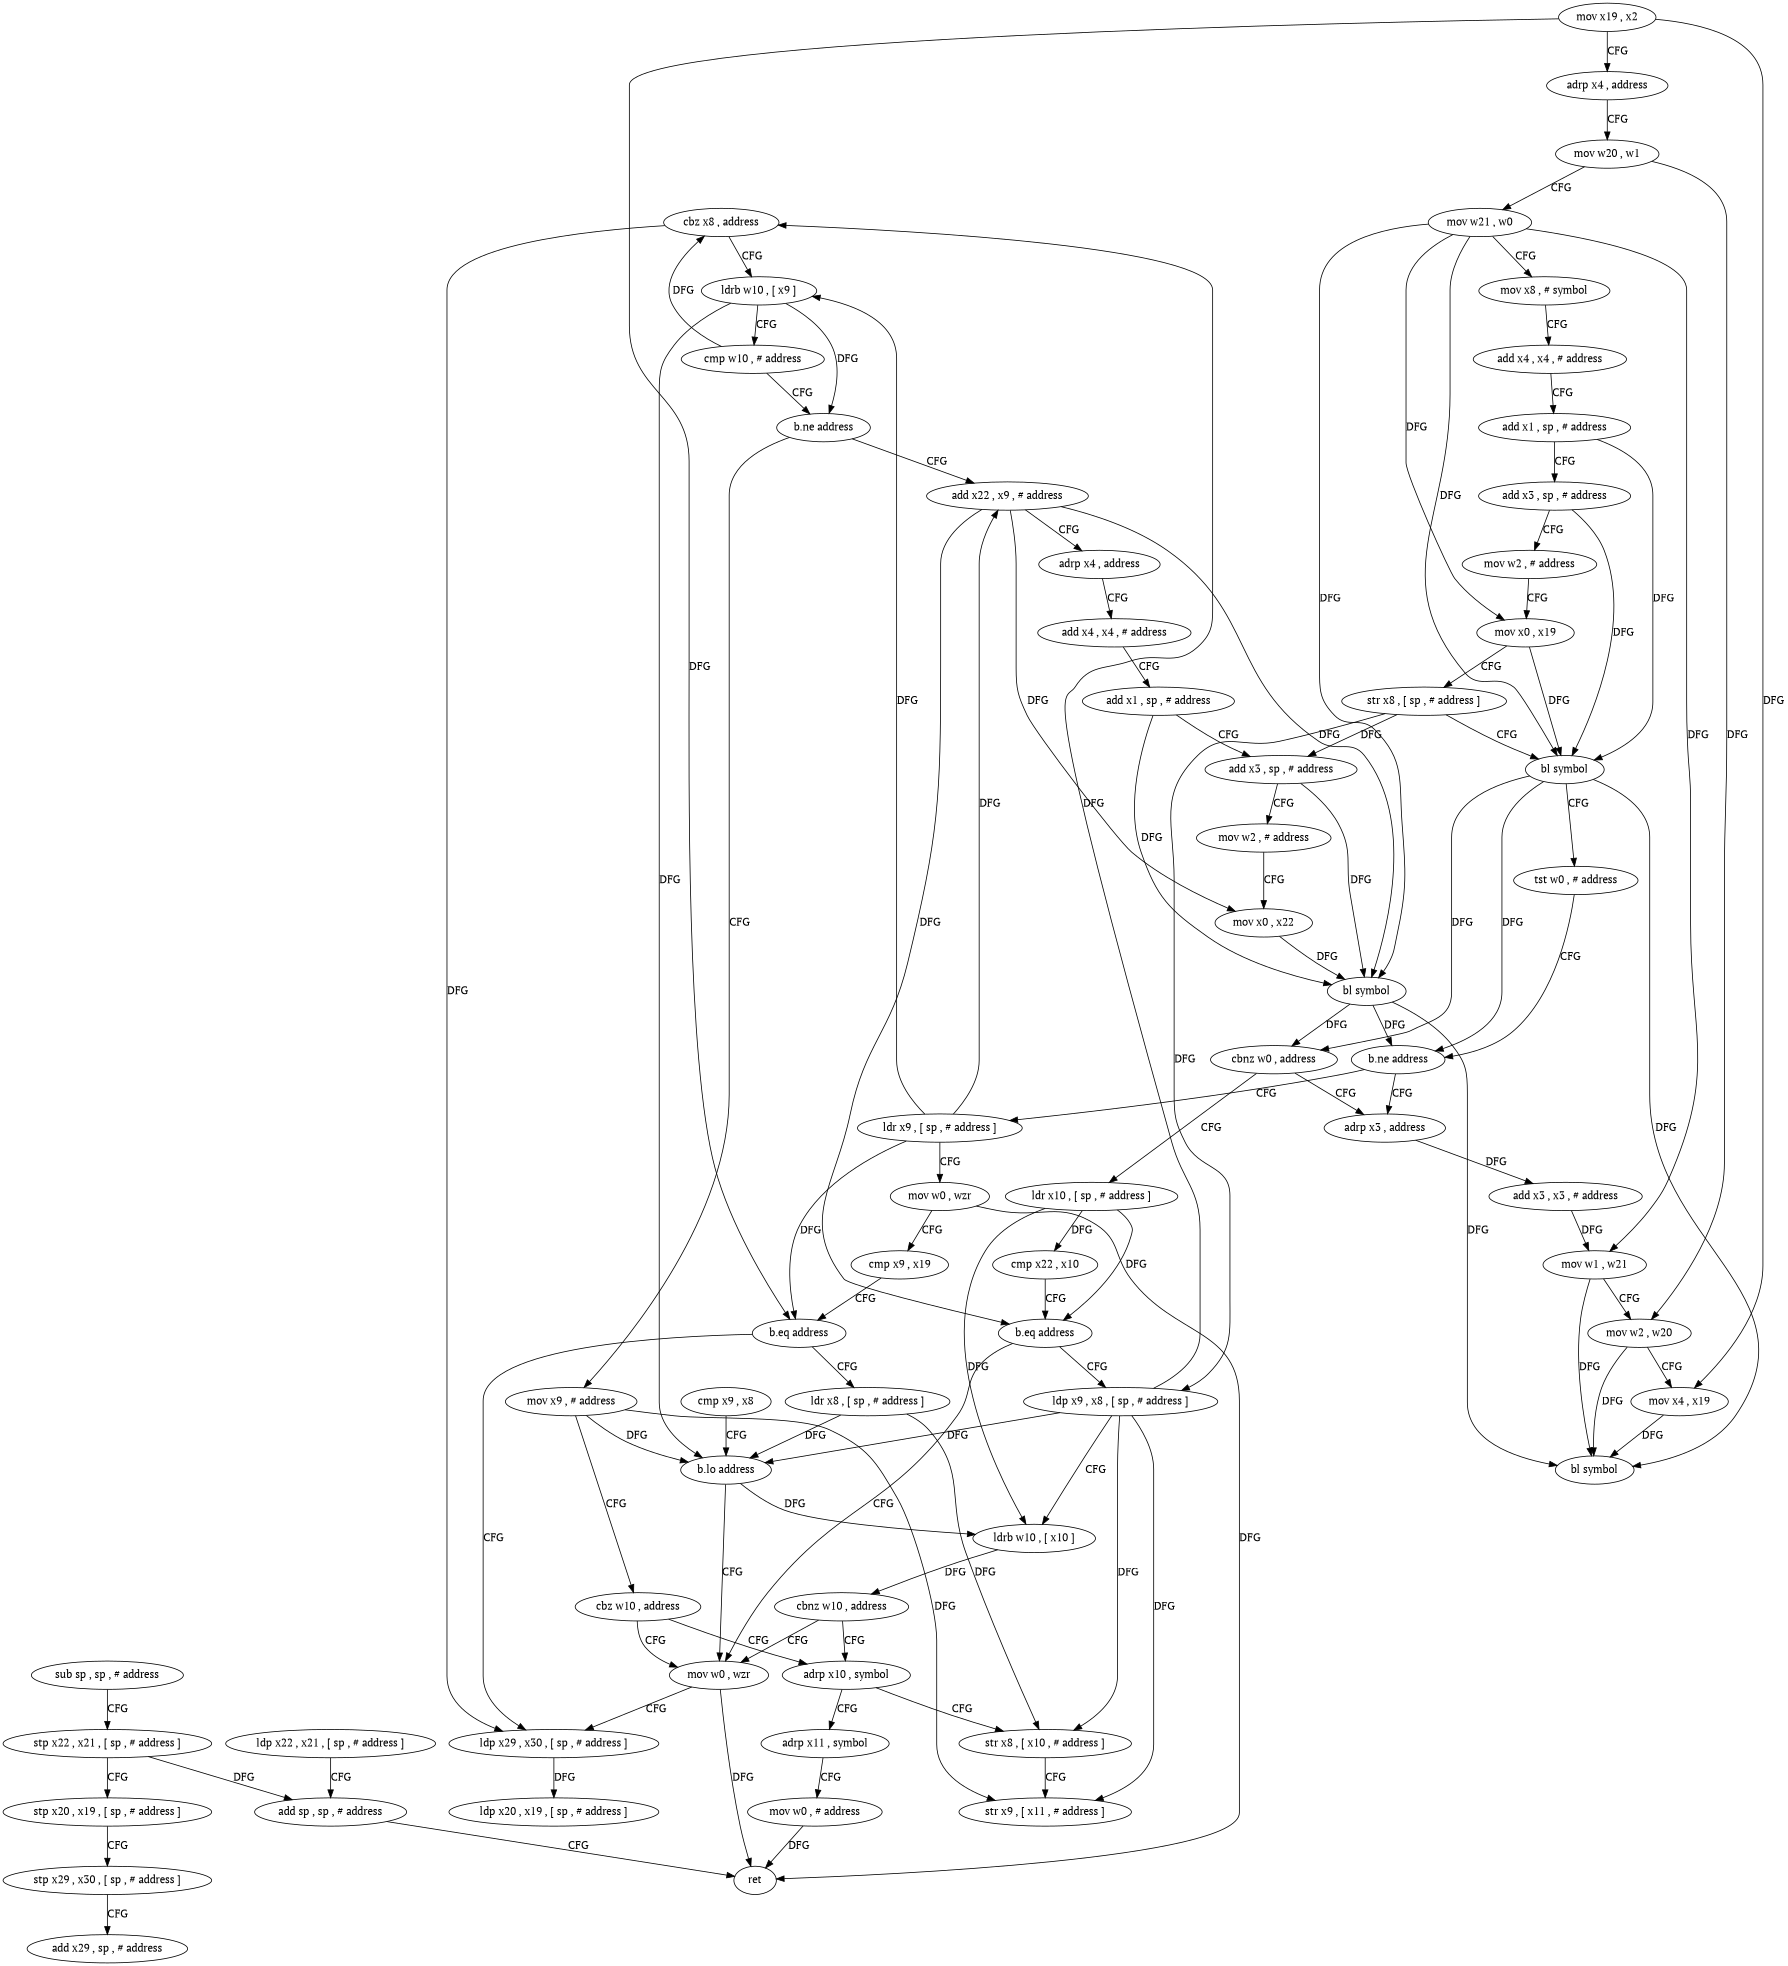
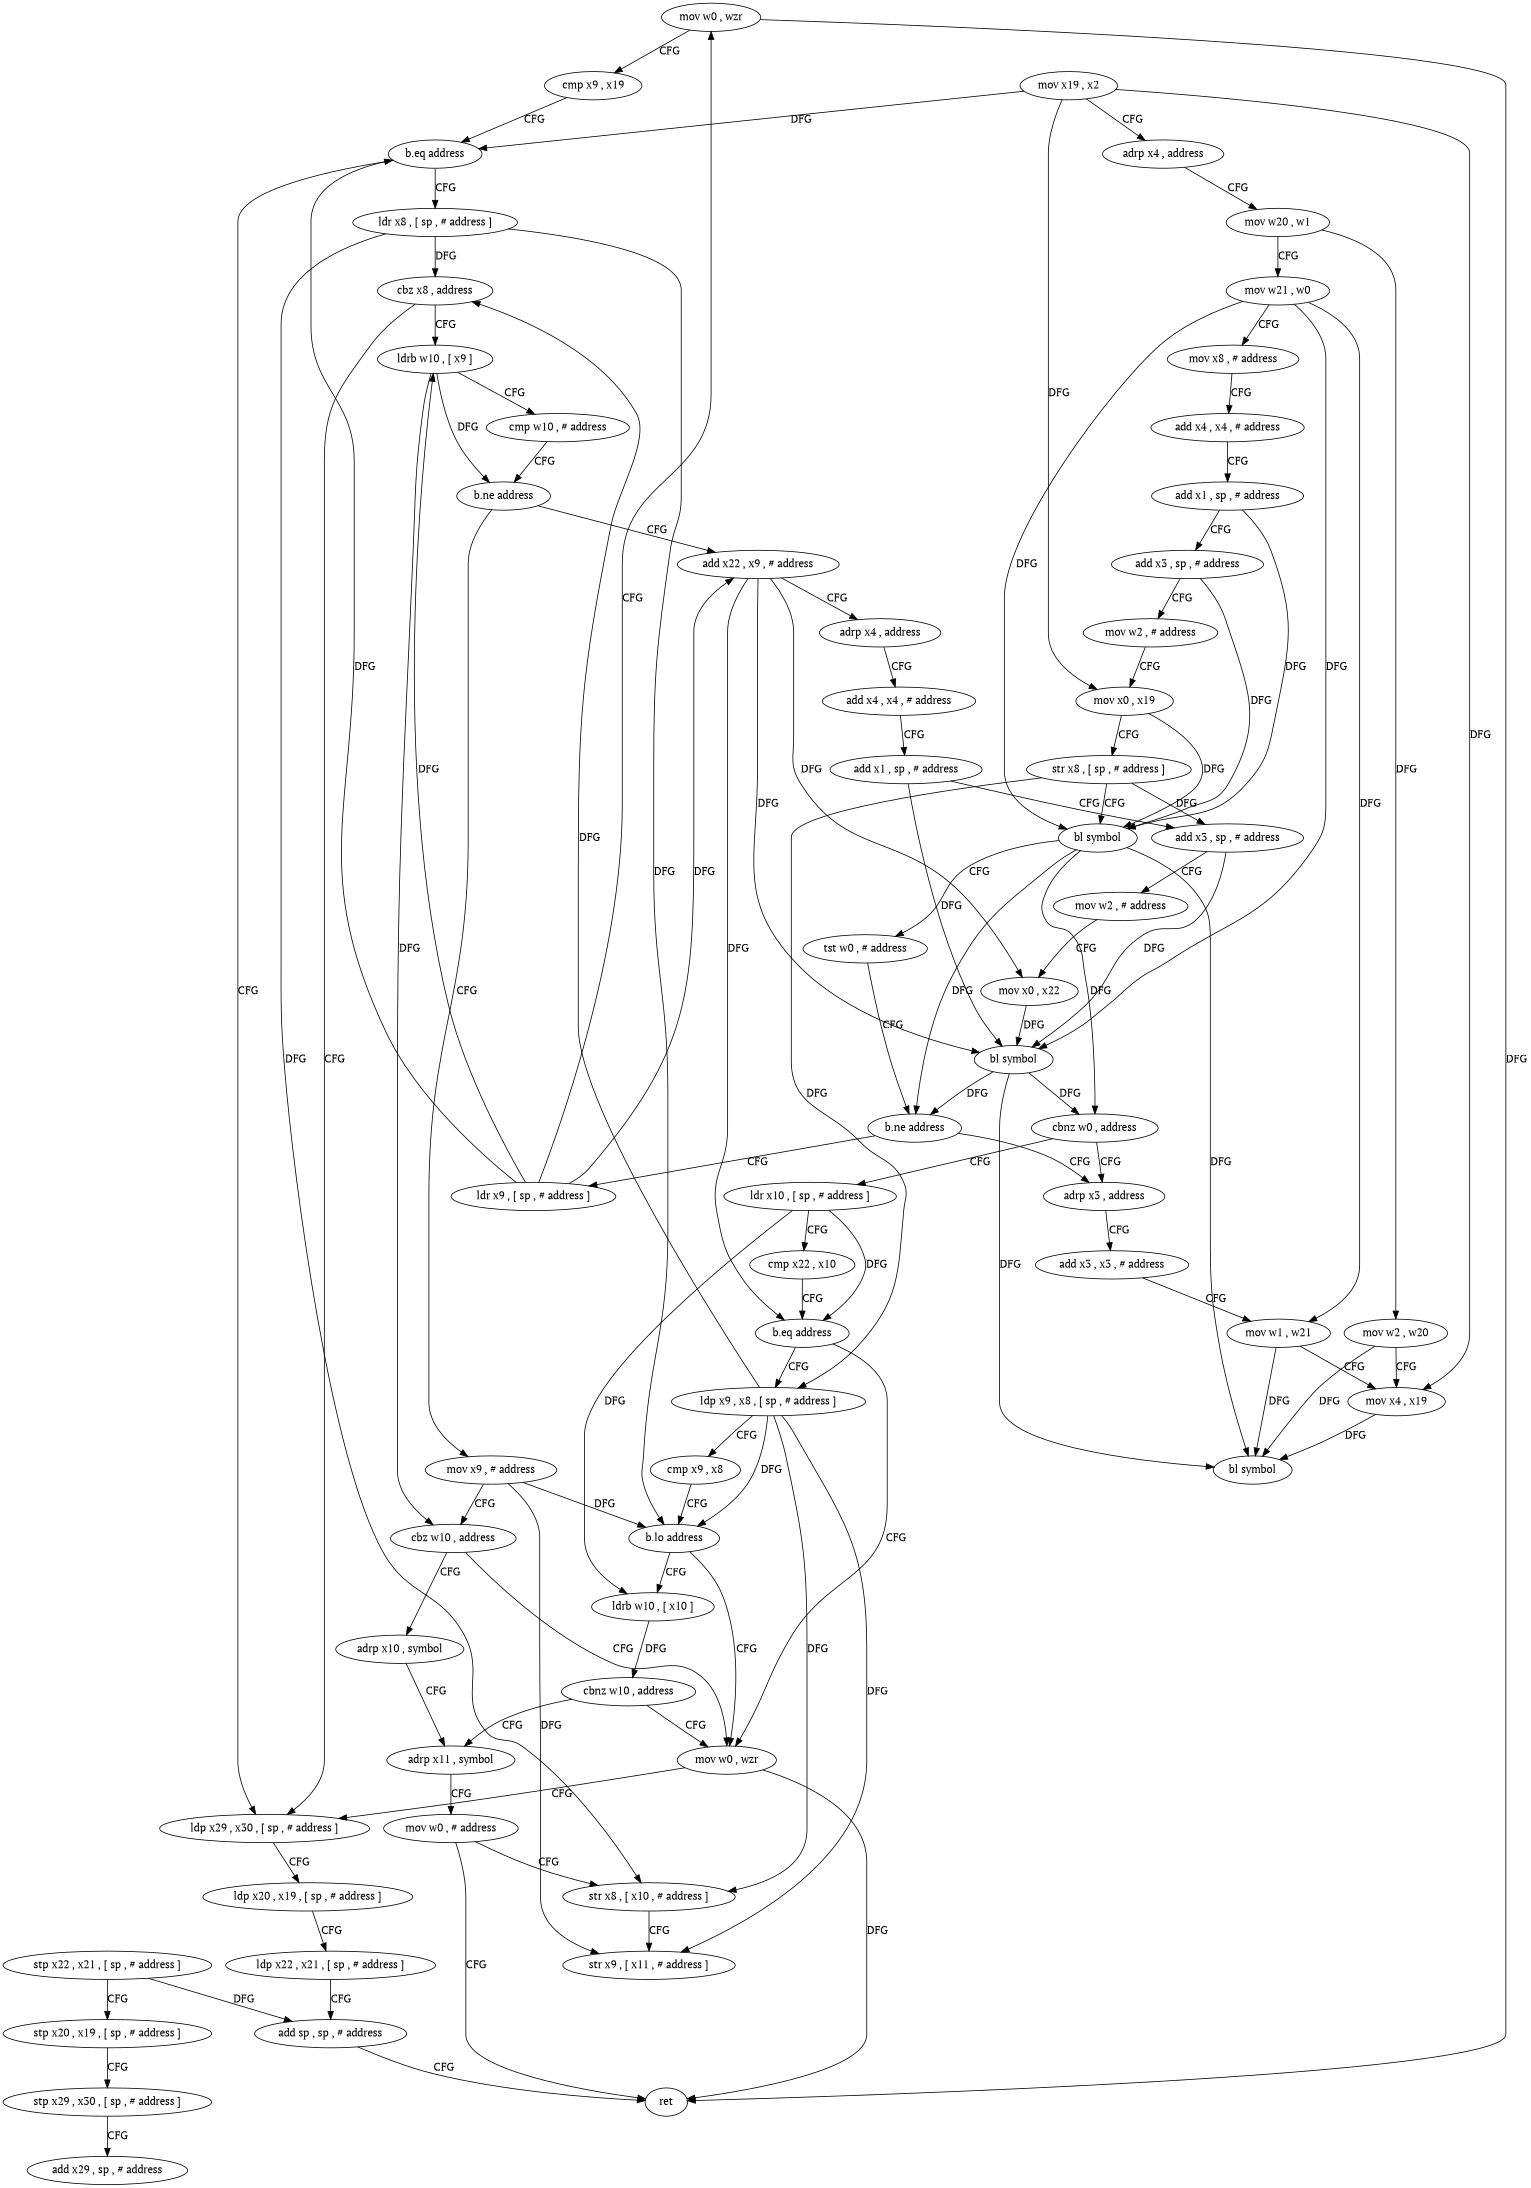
(1544, 291) -> (1233, 359)
(671, 301) -> (435, 253)
(1406, 430) -> (1048, 401)
(659, 869) -> (398, 951)
(458, 991) -> (335, 1060)
(1496, 1162) -> (1120, 1231)
(1082, 1231) -> (818, 1231)
(1592, 1231) -> (1216, 1299)
(1615, 1296) -> (1334, 1365)
(1079, 1466) -> (733, 1433)
(795, 1504) -> (676, 1573)
(844, 1637) -> (518, 1713)
(107, 1675) -> none
(929, 1708) -> (532, 1866)
(565, 1778) -> (300, 1863)
(799, 1846) -> (476, 1965)
none -> (318, 1927)
